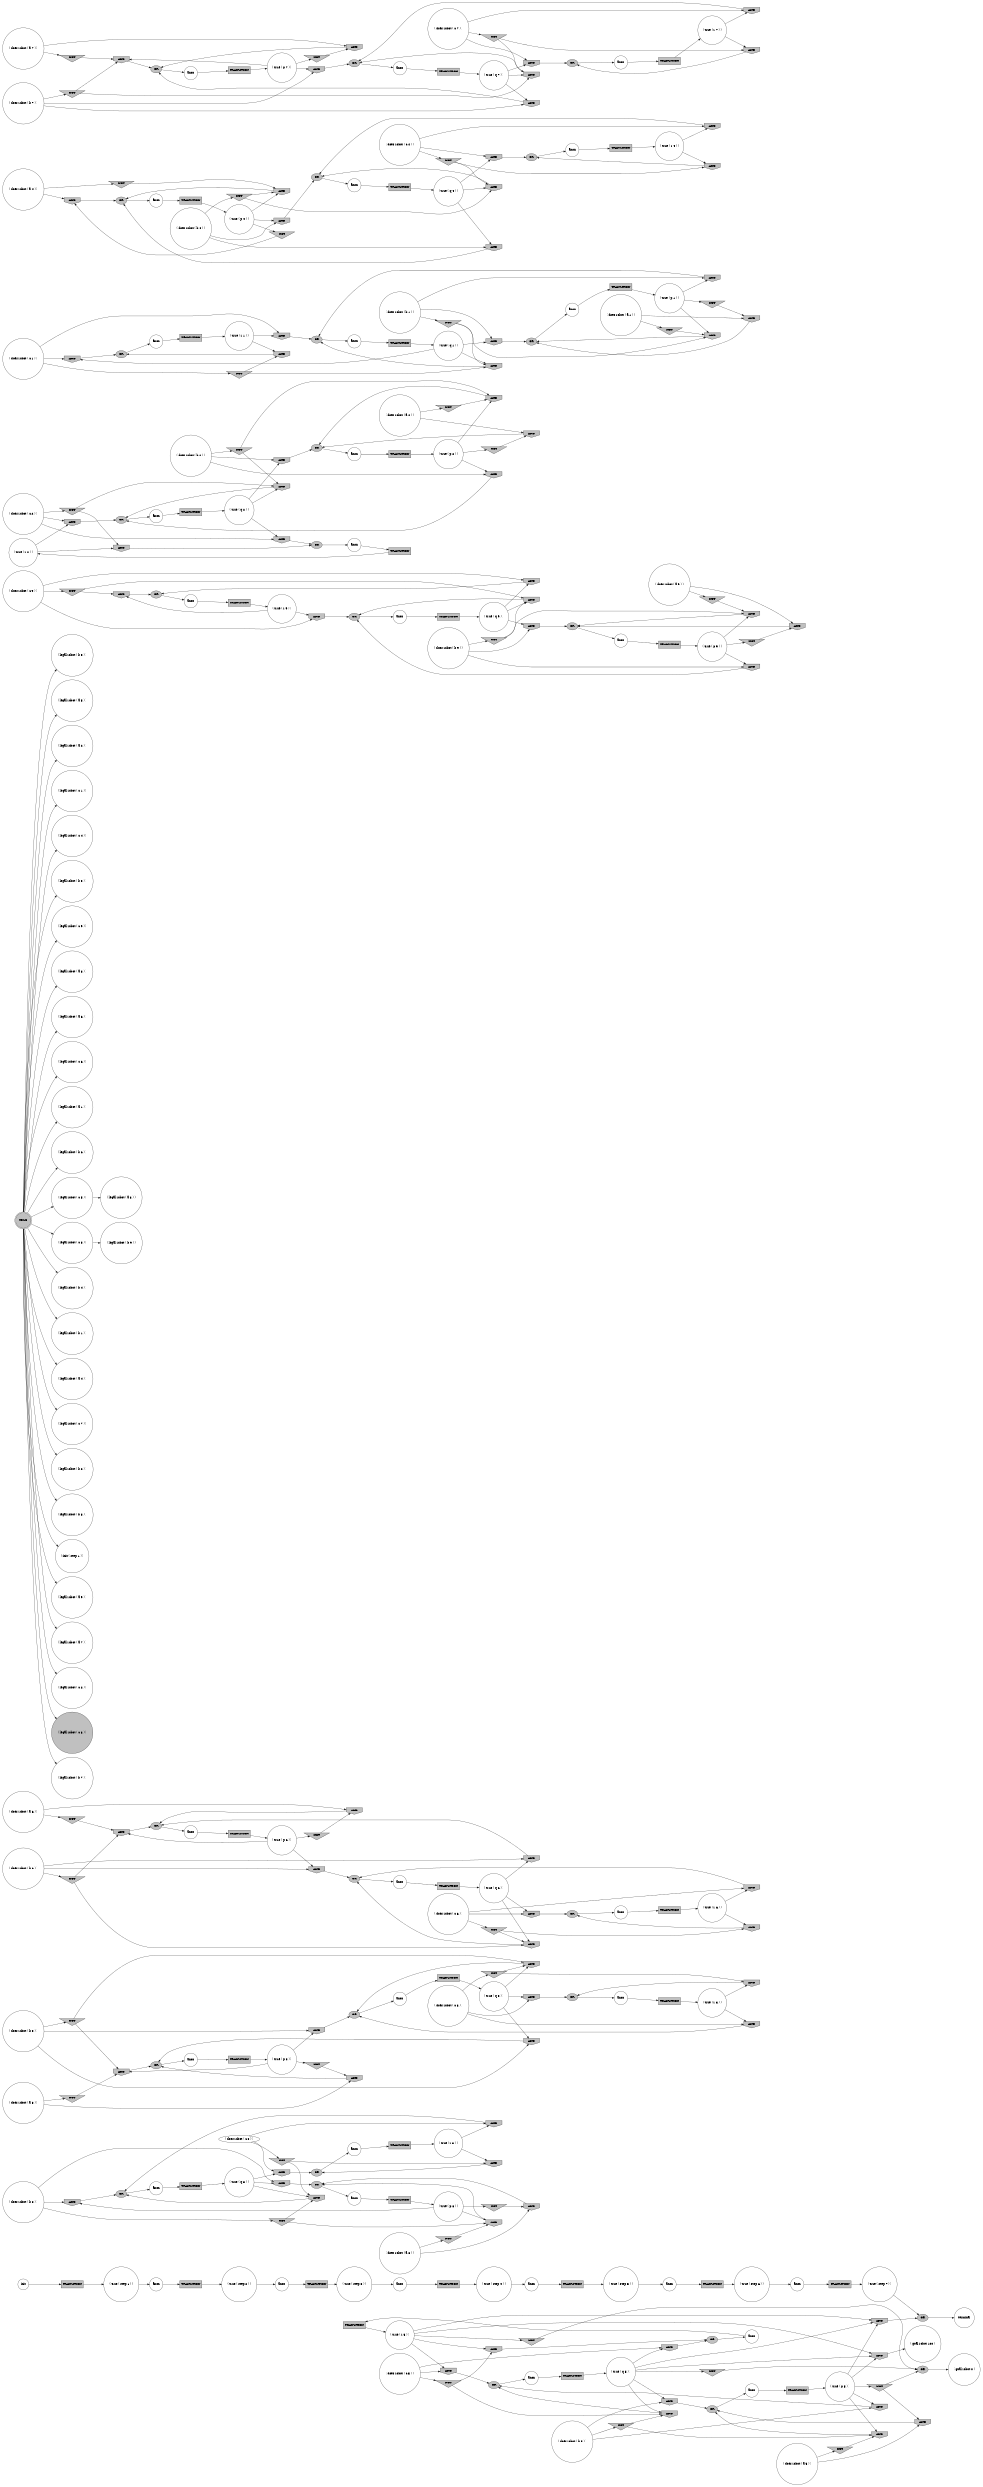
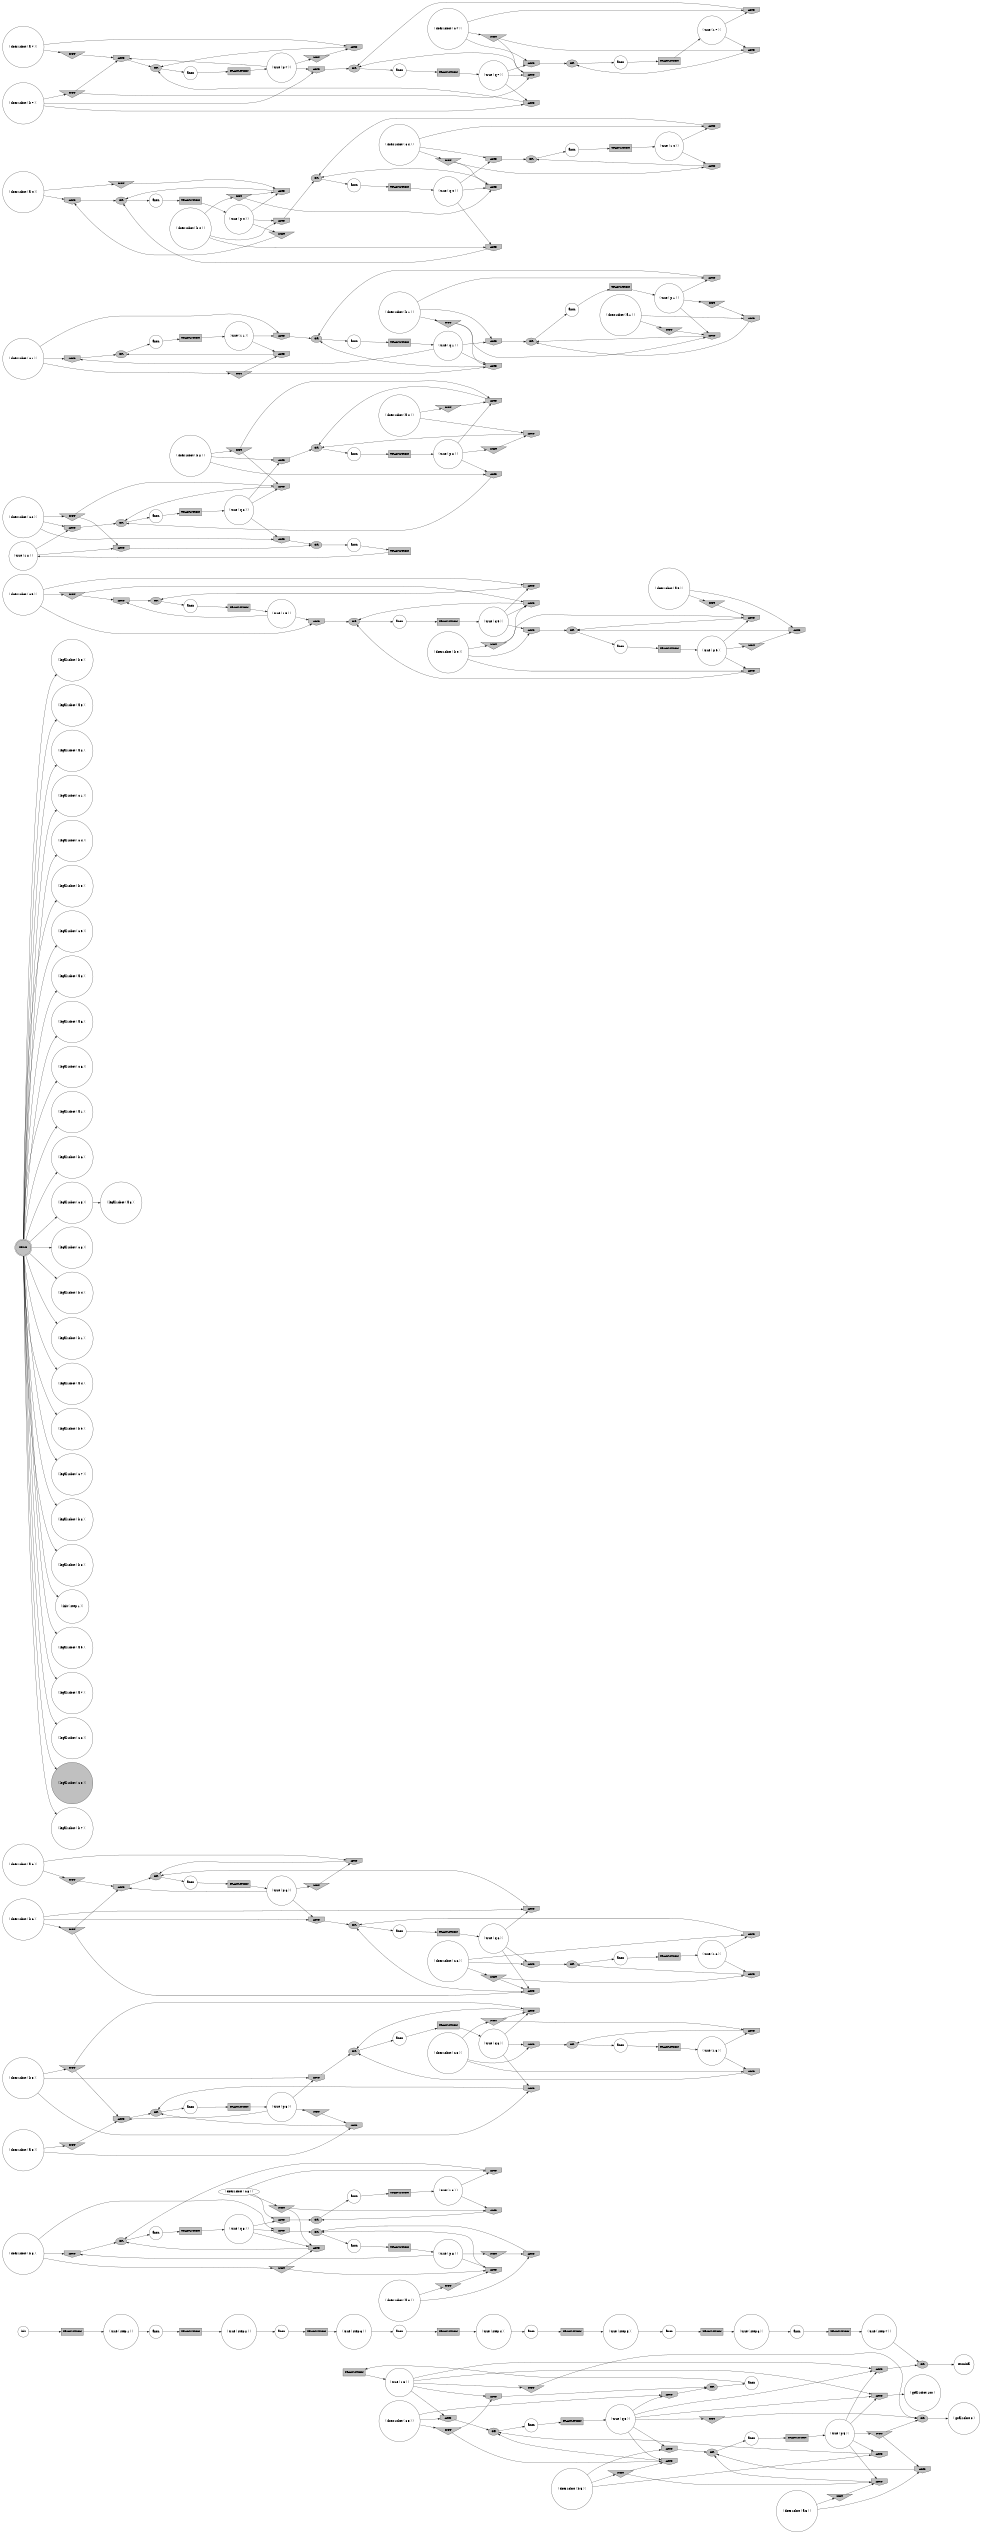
(96, 1243) -> (33, 1353)
